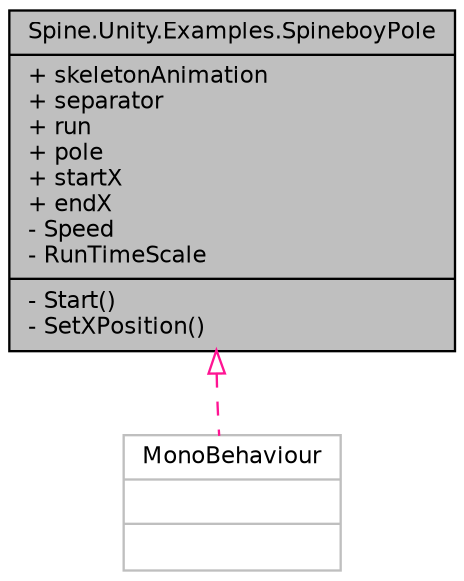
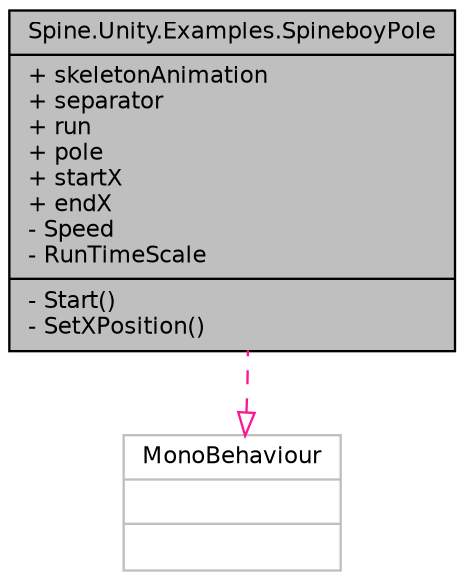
(218, 405) -> (247, 381)
